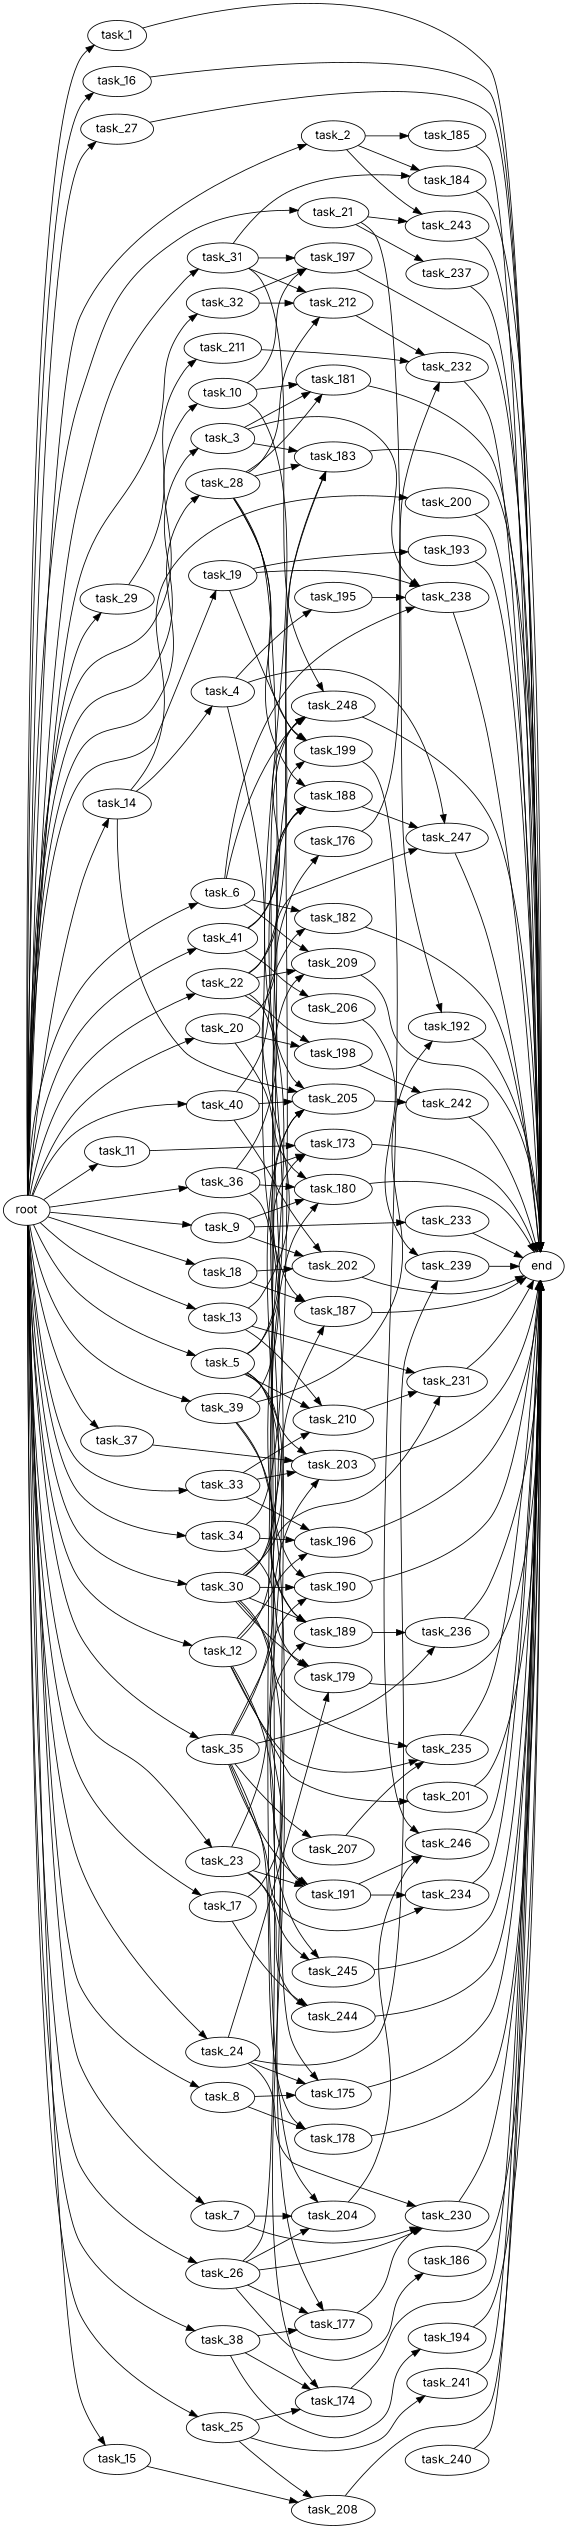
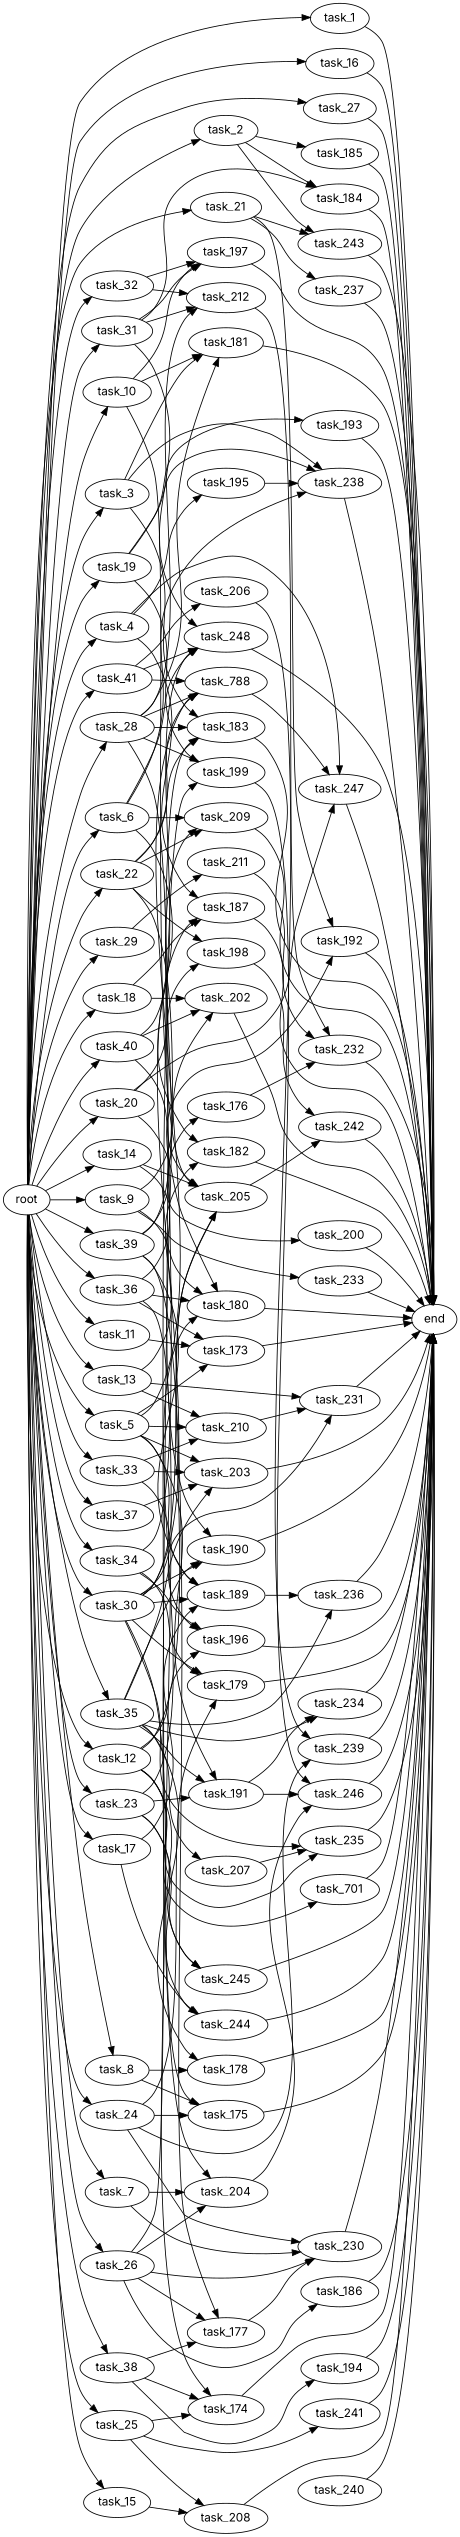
(174, 755) -> (36, 910)
(333, 796) -> (226, 682)
(447, 1797) -> (340, 1890)
